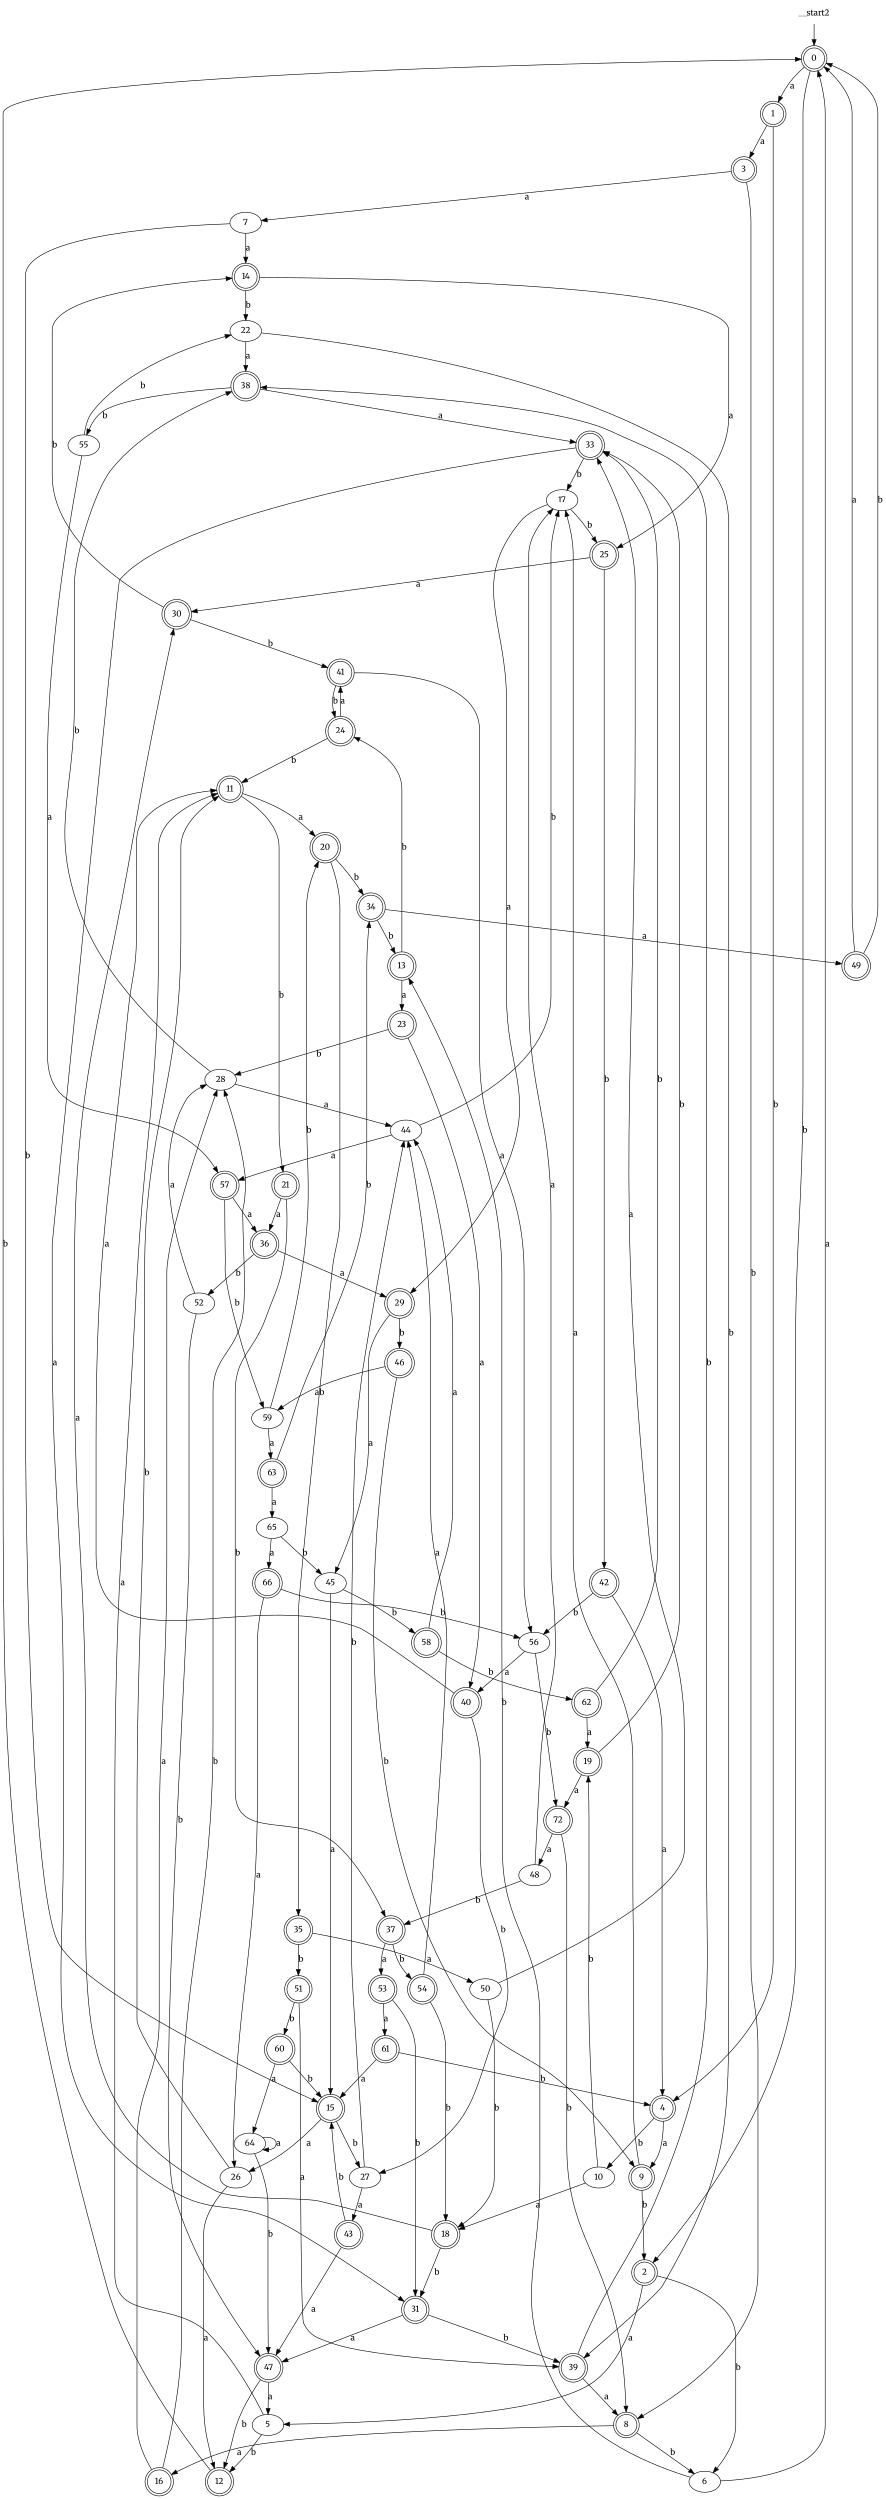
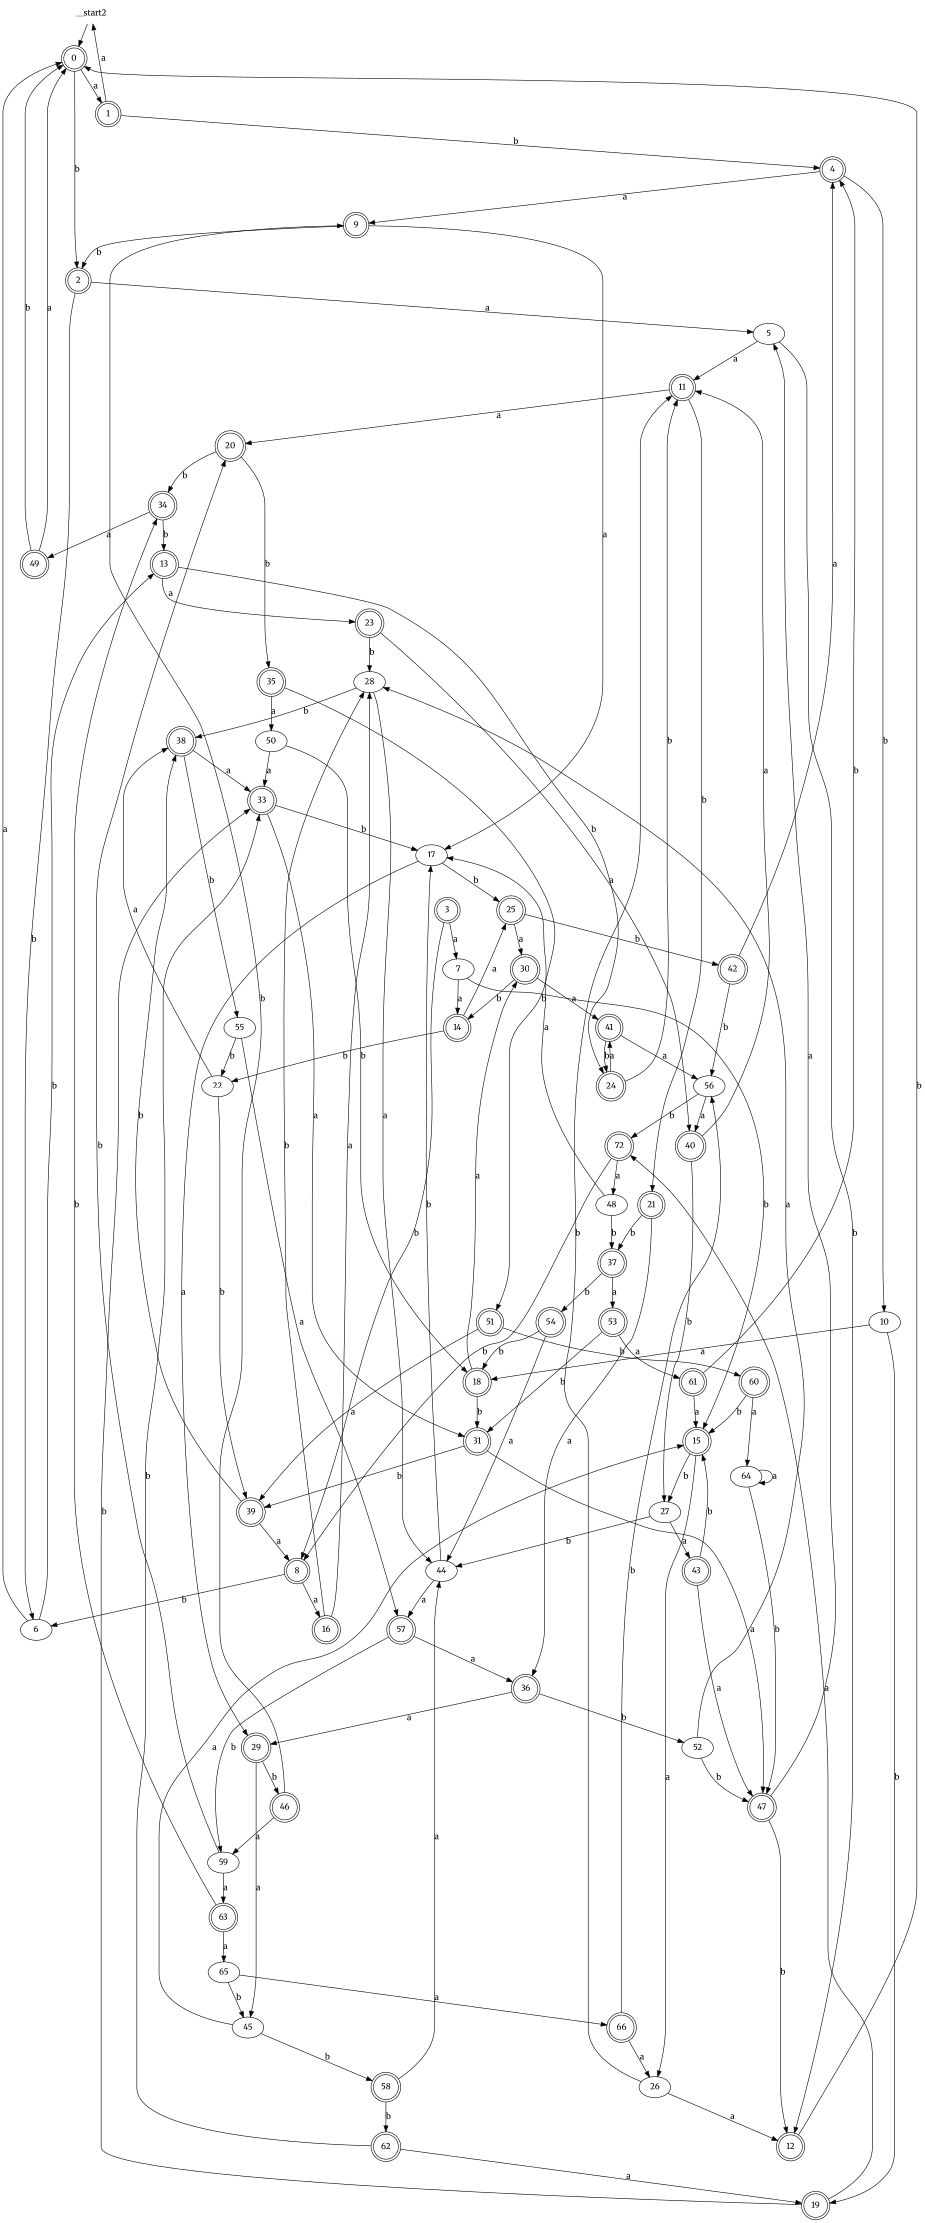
(759, 139) -> (100, 66)
(271, 644) -> (574, 999)
